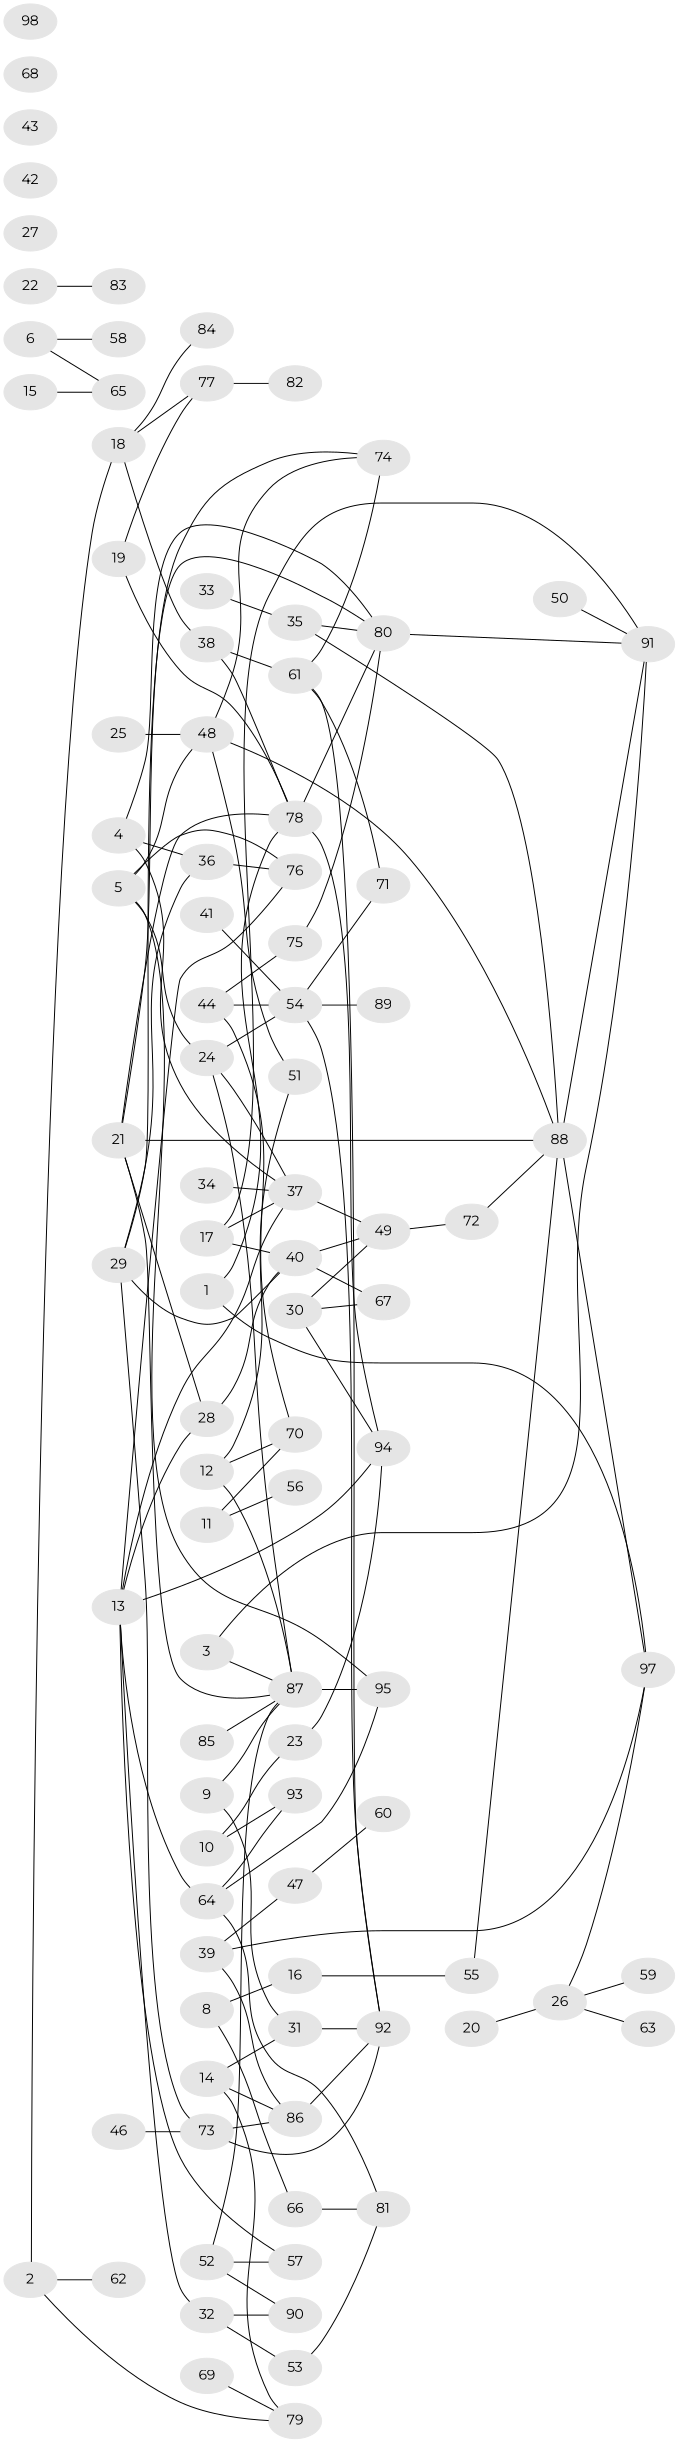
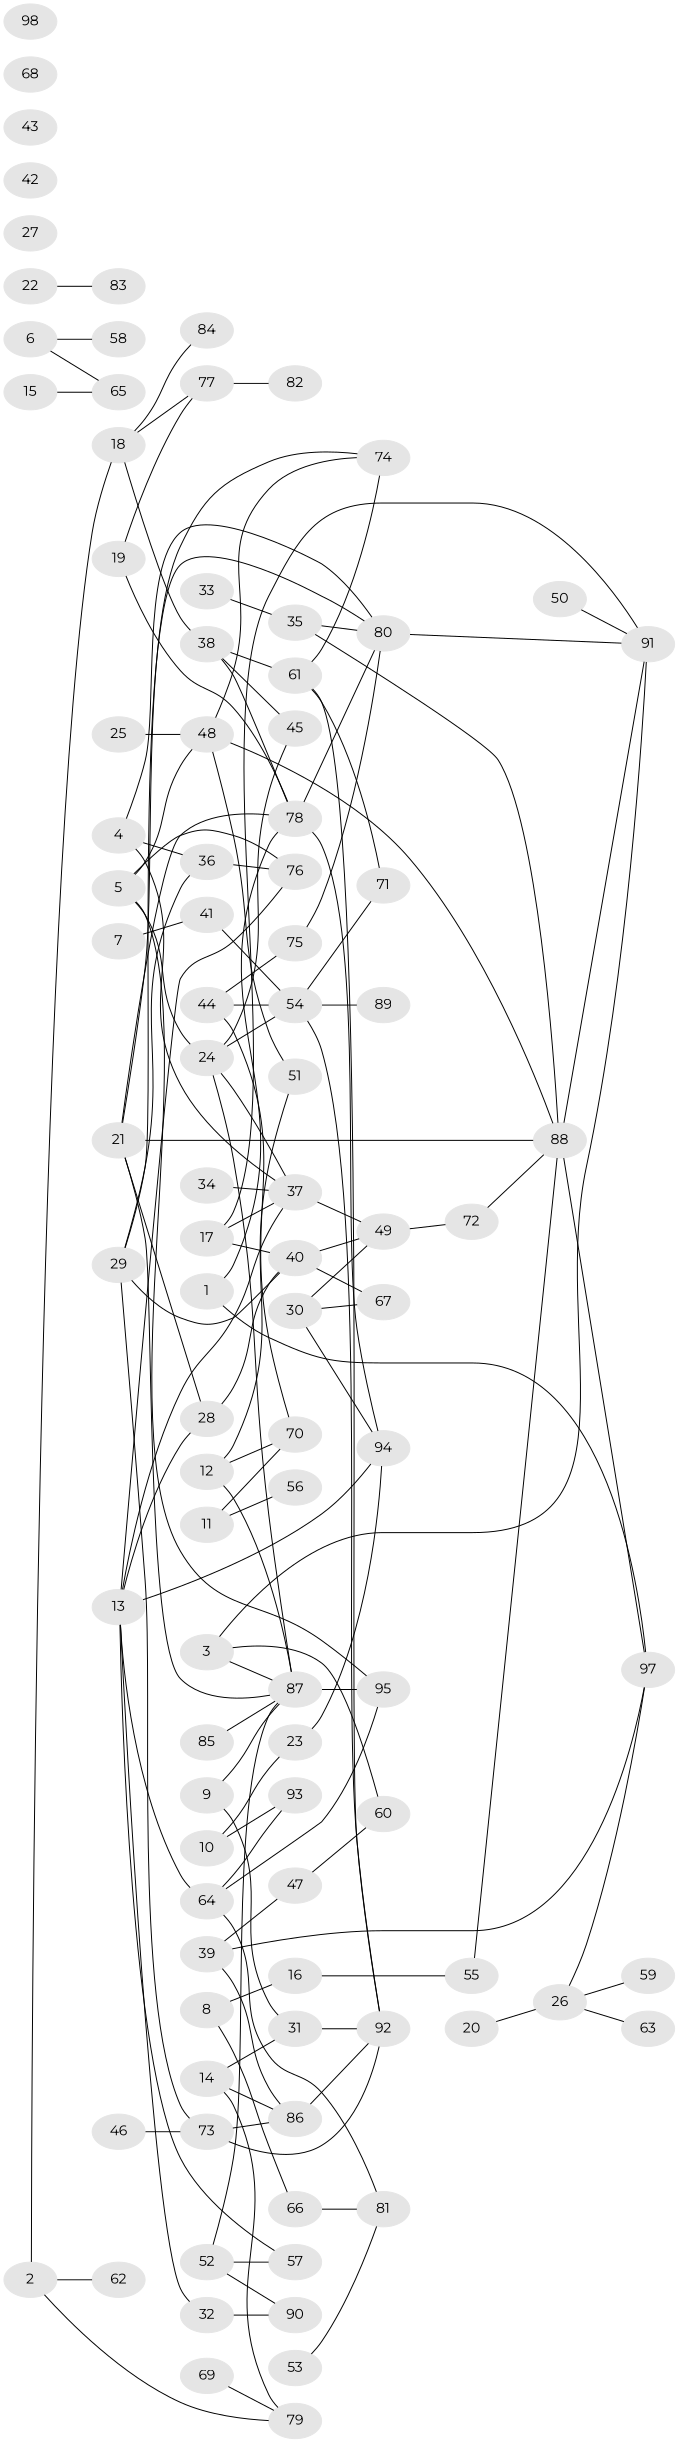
none -> (295, 729)
none -> (119, 941)
none -> (331, 1674)
(244, 2337) -> none
